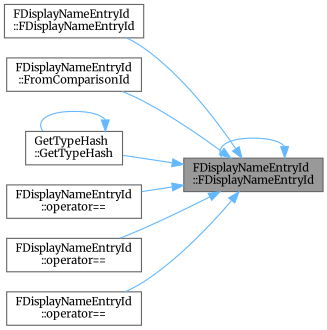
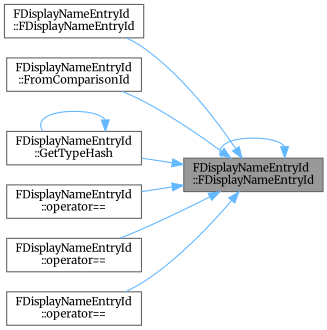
(74, 148) -> (74, 148)
